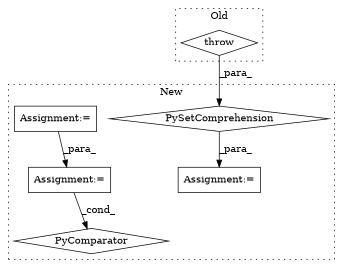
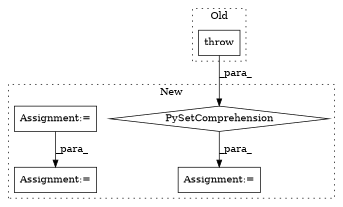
(219, 43) -> (219, 43)
(91, 241) -> none
